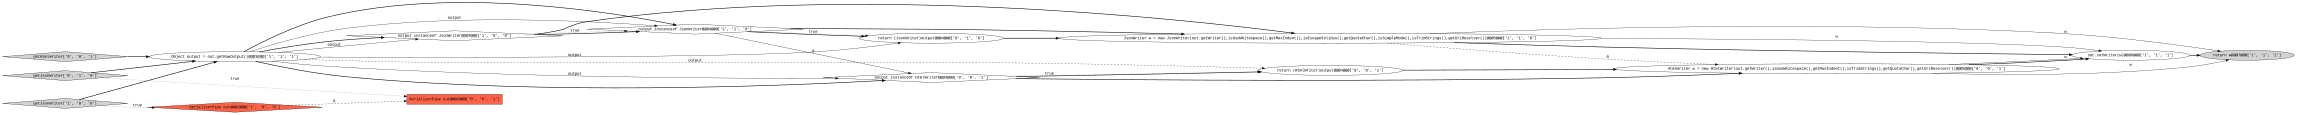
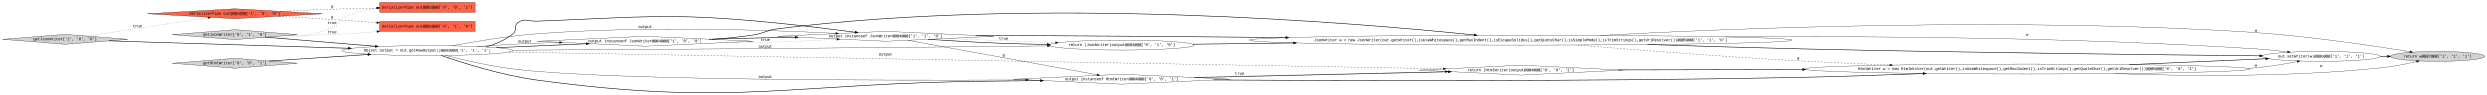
none -> (427, 26)
(1330, 70) -> (1521, 70)
